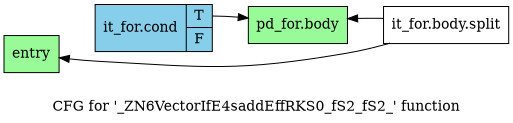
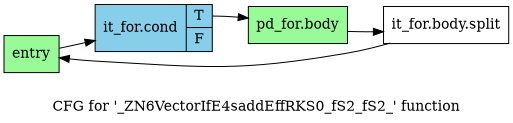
(371, 18) -> (360, 32)
none -> (72, 45)
